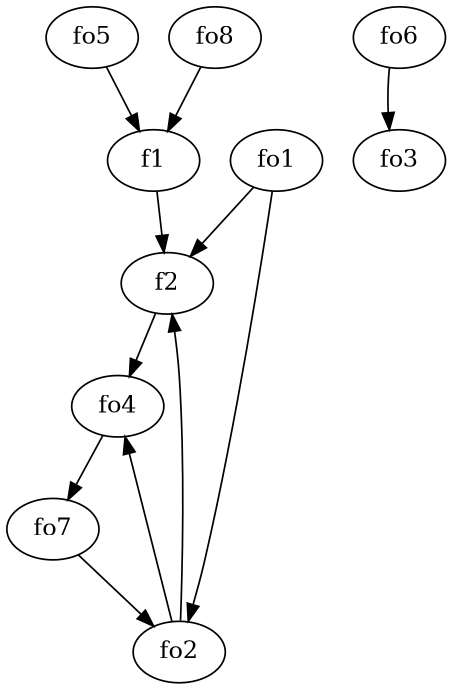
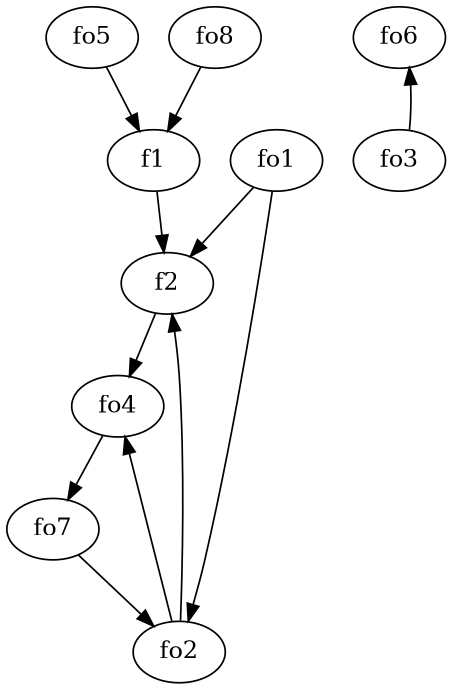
(388, 90) -> (411, 107)
